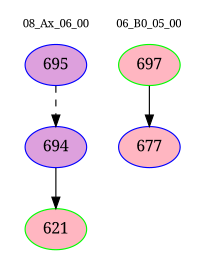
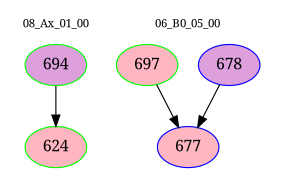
(56, 25) -> (56, 25)
(56, 65) -> none
none -> (229, 65)
(56, 147) -> (56, 65)
(56, 229) -> (56, 147)
